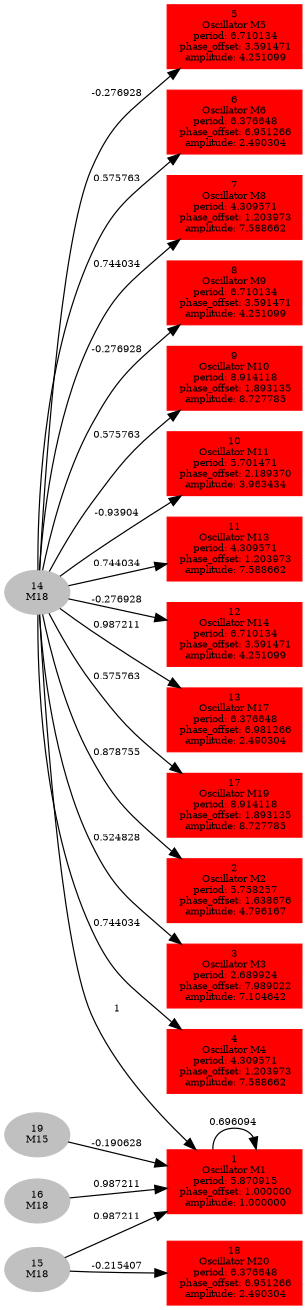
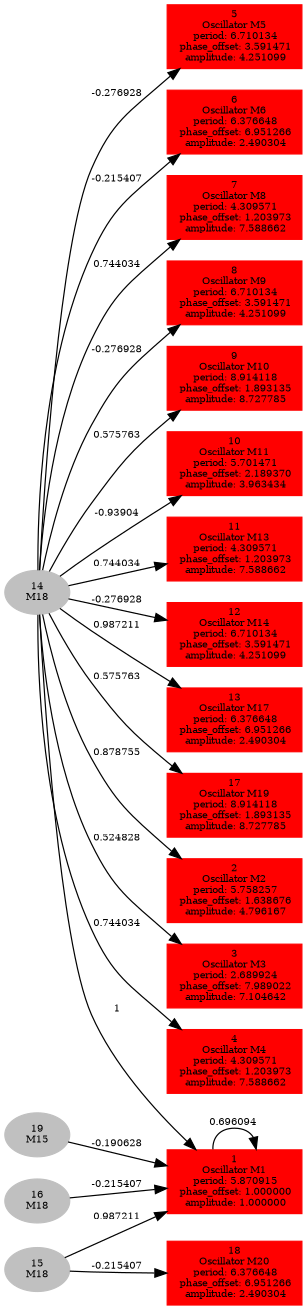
(118, 179) -> (118, 179)
(235, 730) -> (235, 730)
(118, 1185) -> (118, 1185)
